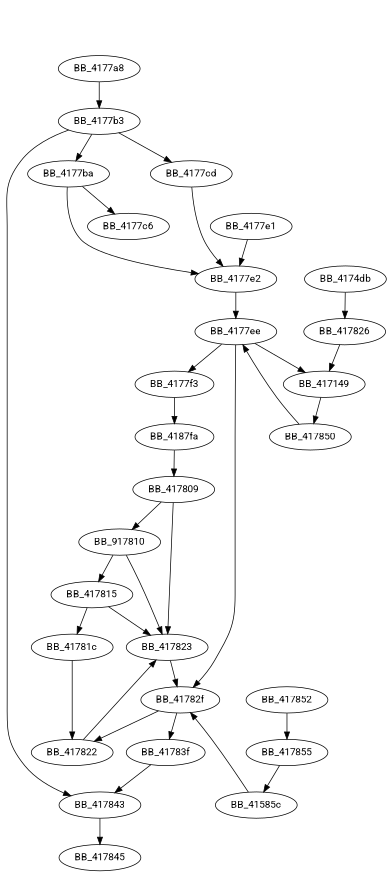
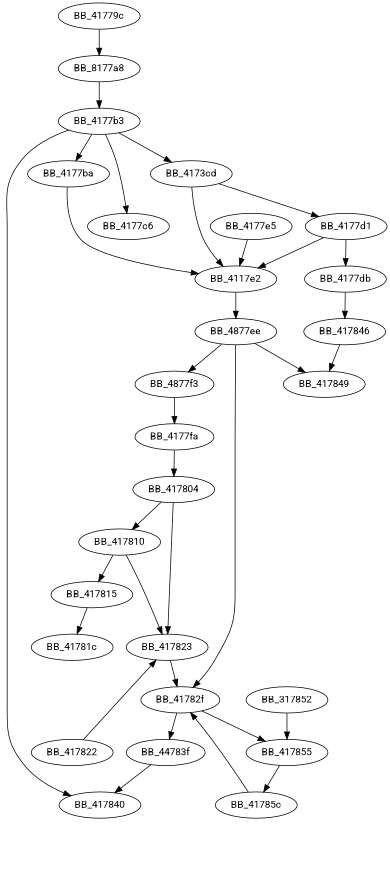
none -> (99, 16)
(99, 69) -> (99, 69)
(191, 174) -> (191, 174)
(96, 198) -> (118, 169)
(251, 226) -> (251, 226)
none -> (346, 226)
(236, 279) -> (236, 279)
(345, 279) -> (345, 279)
(236, 332) -> (236, 332)
(345, 332) -> (345, 332)
(174, 384) -> (174, 384)
(324, 384) -> (324, 384)
(174, 437) -> (174, 437)
(310, 437) -> none
(174, 489) -> (174, 489)
(120, 542) -> (120, 542)
(126, 619) -> none
(72, 696) -> none
(287, 700) -> (287, 700)
(130, 725) -> (230, 725)
(166, 752) -> (166, 752)
(100, 805) -> (100, 805)
(256, 805) -> (256, 805)
(100, 858) -> none
